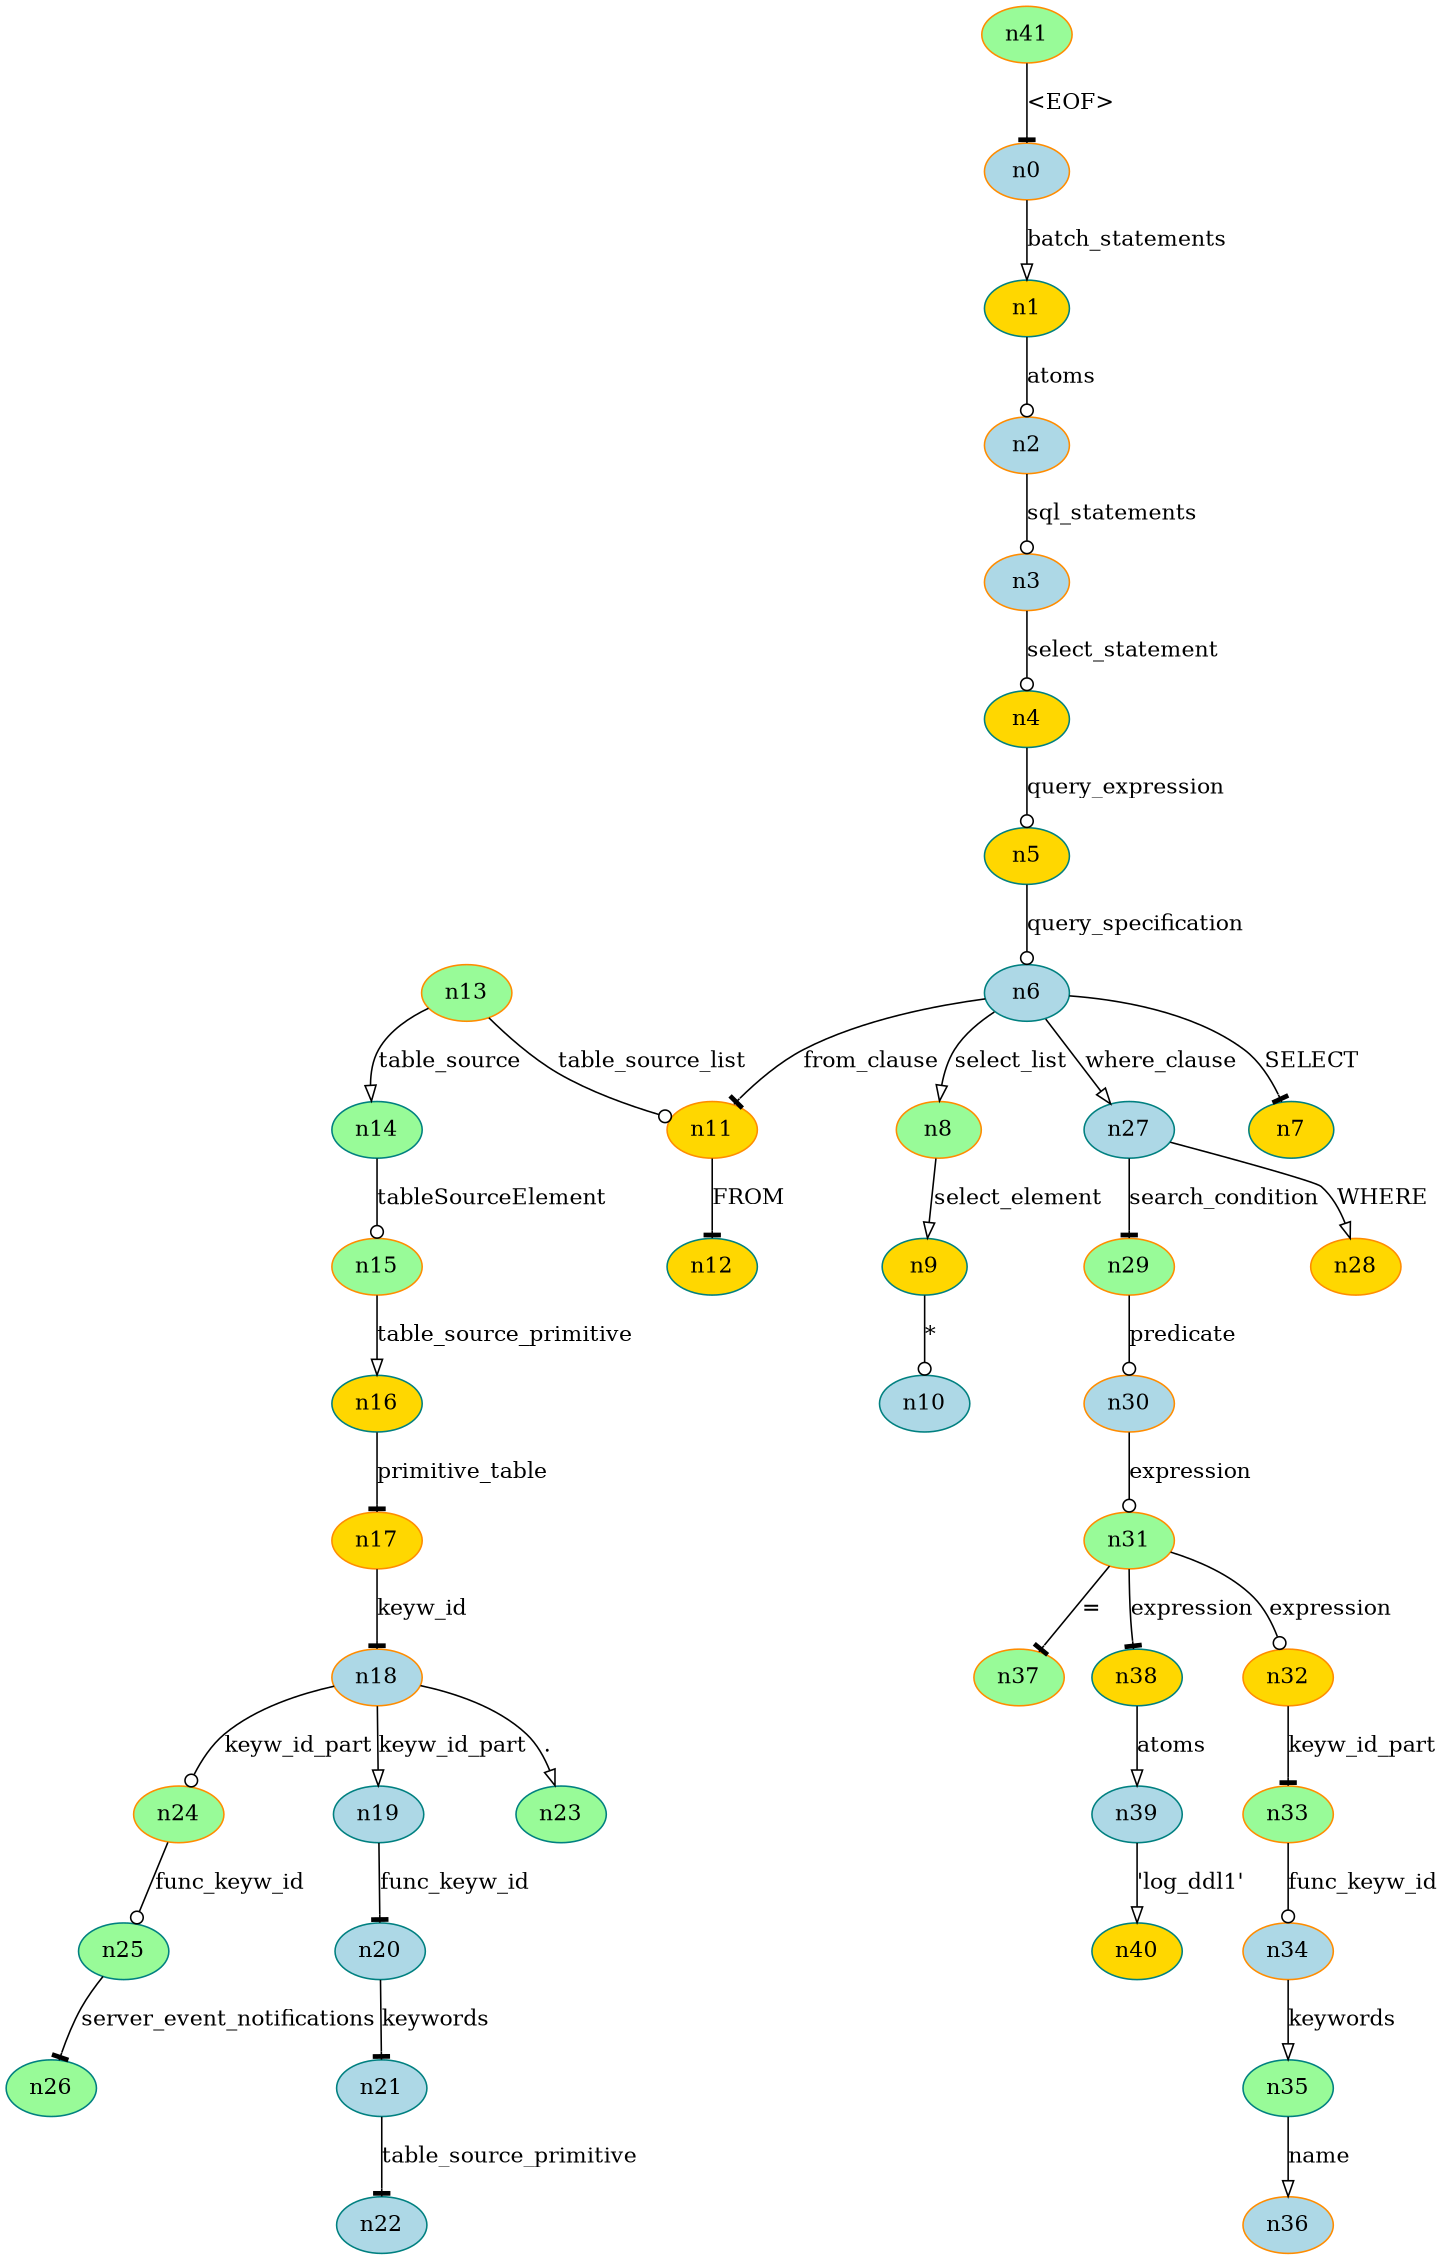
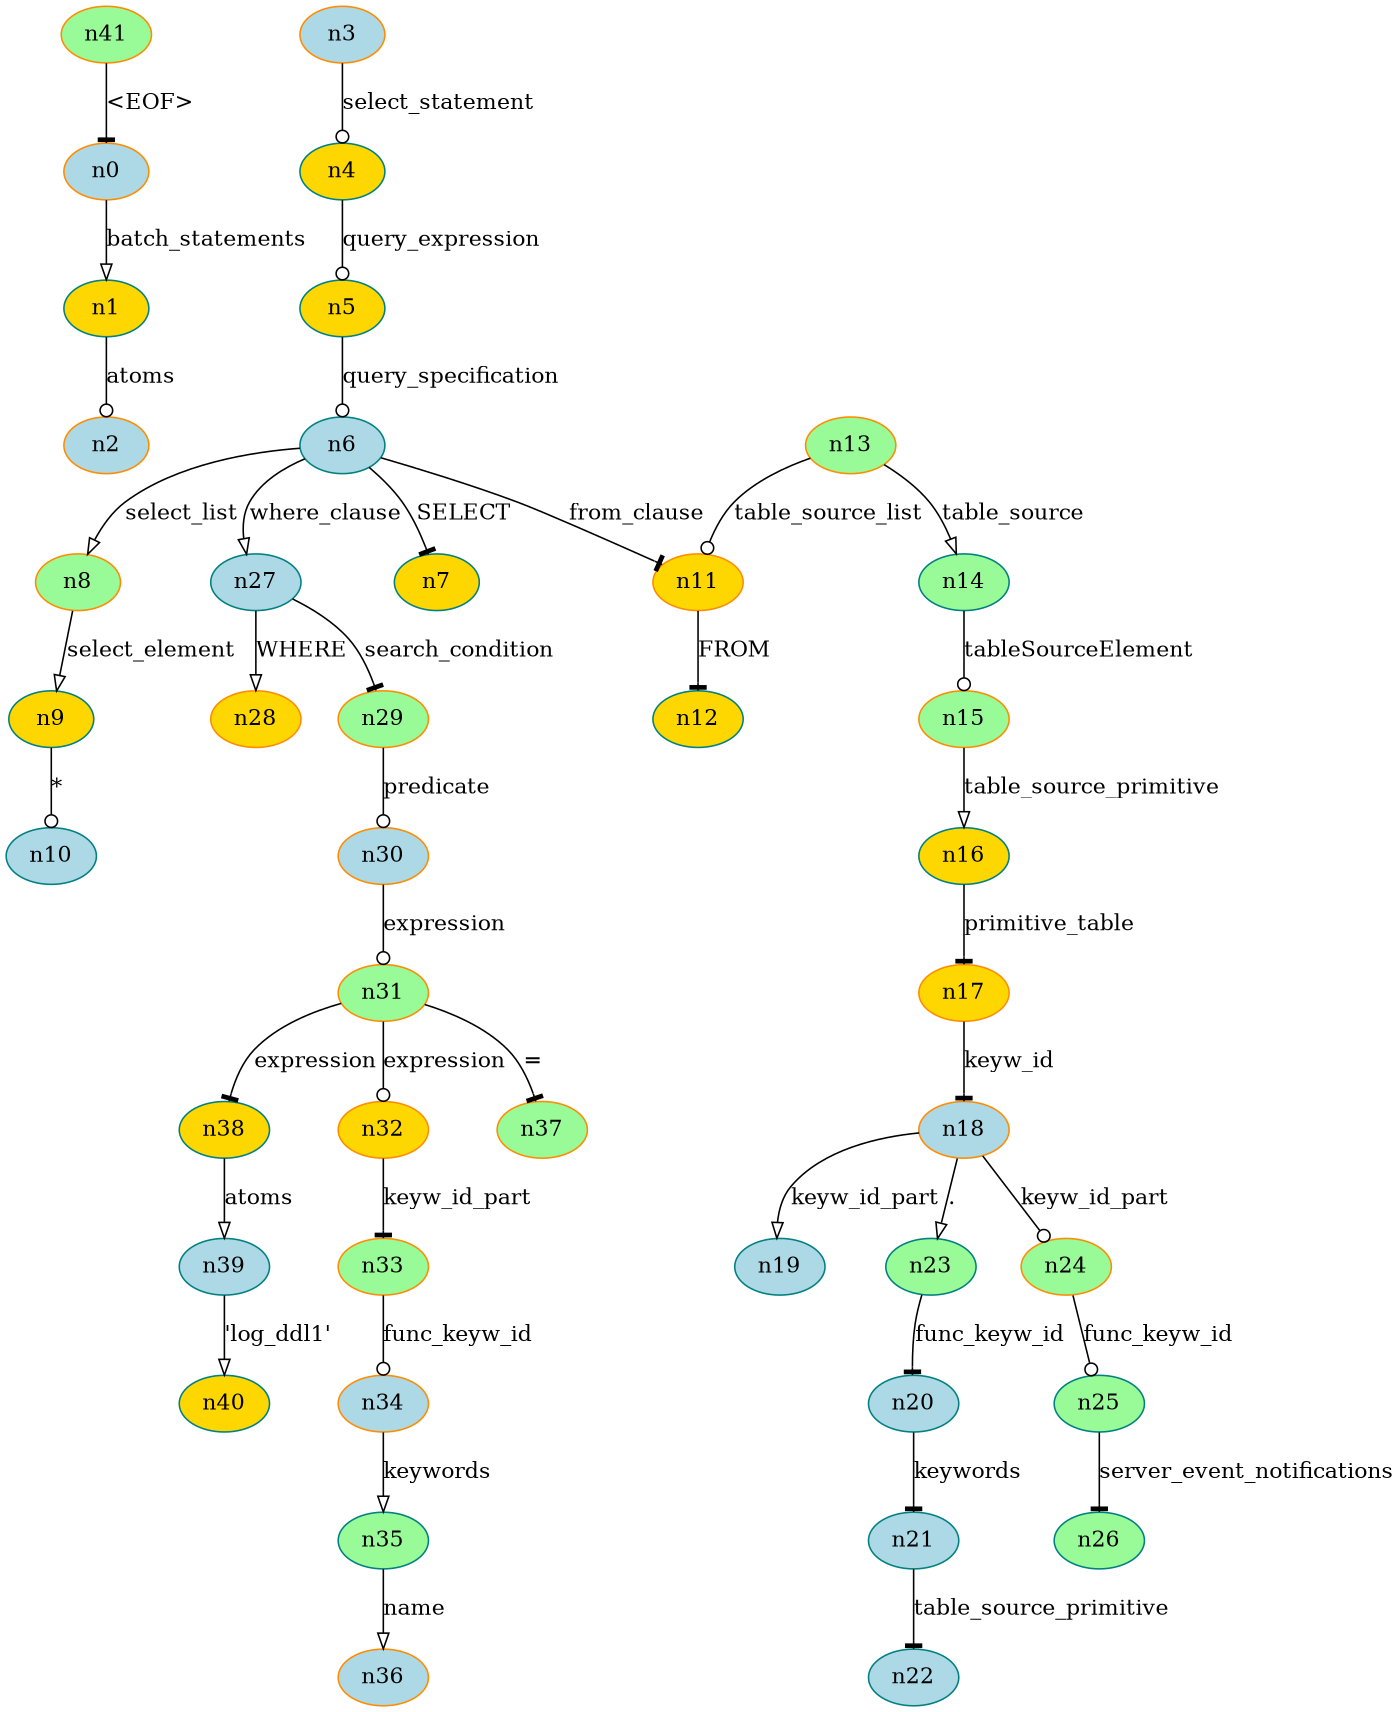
(1027, 507) -> none
(379, 1879) -> (914, 1330)
